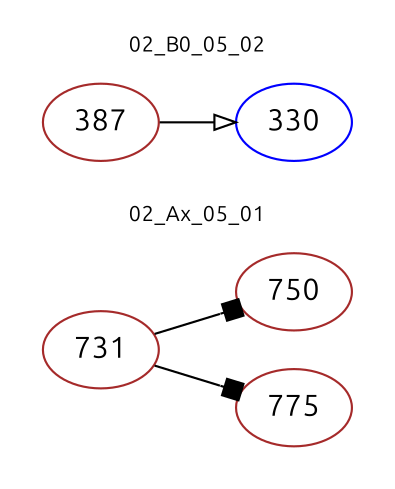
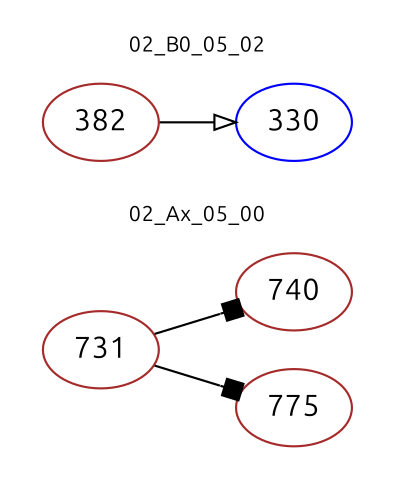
(101, 122) -> (101, 122)
(197, 216) -> (197, 216)
(294, 292) -> (294, 292)
